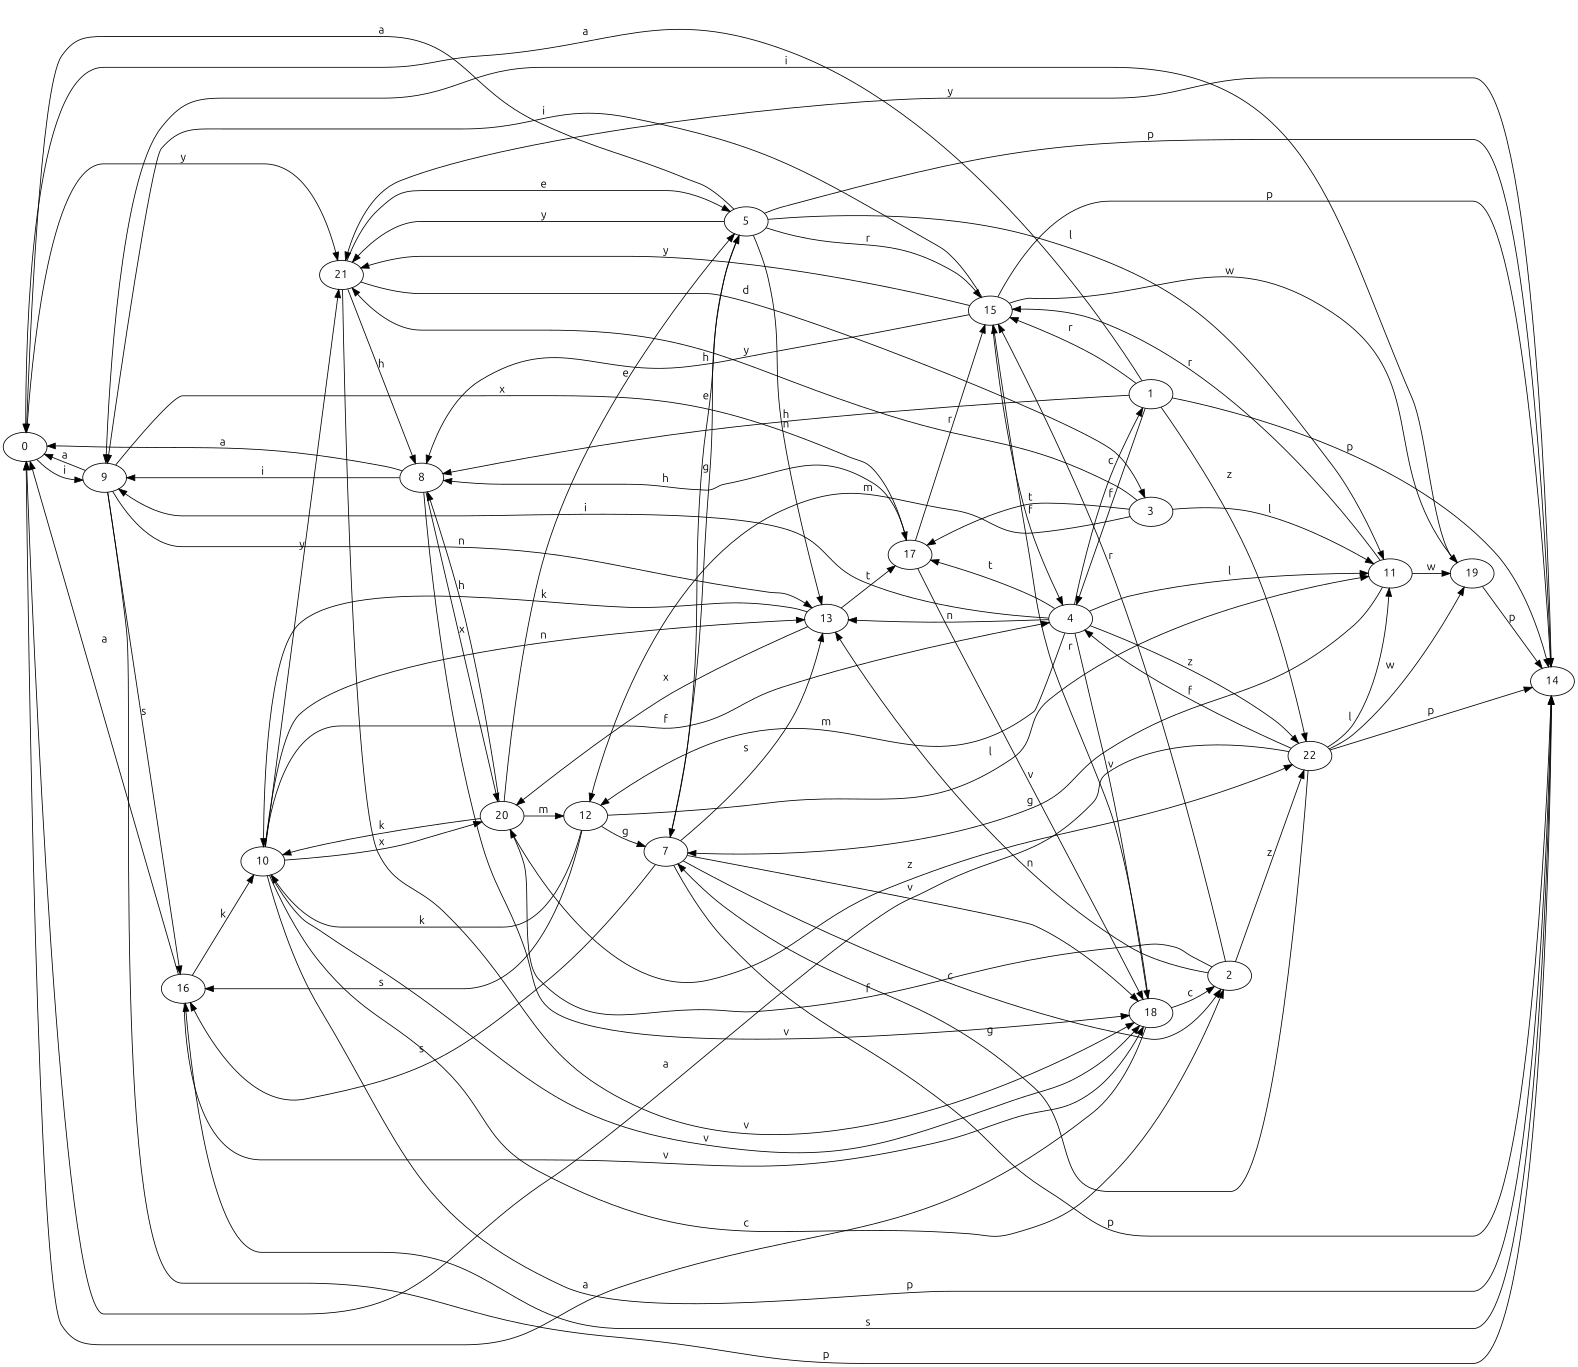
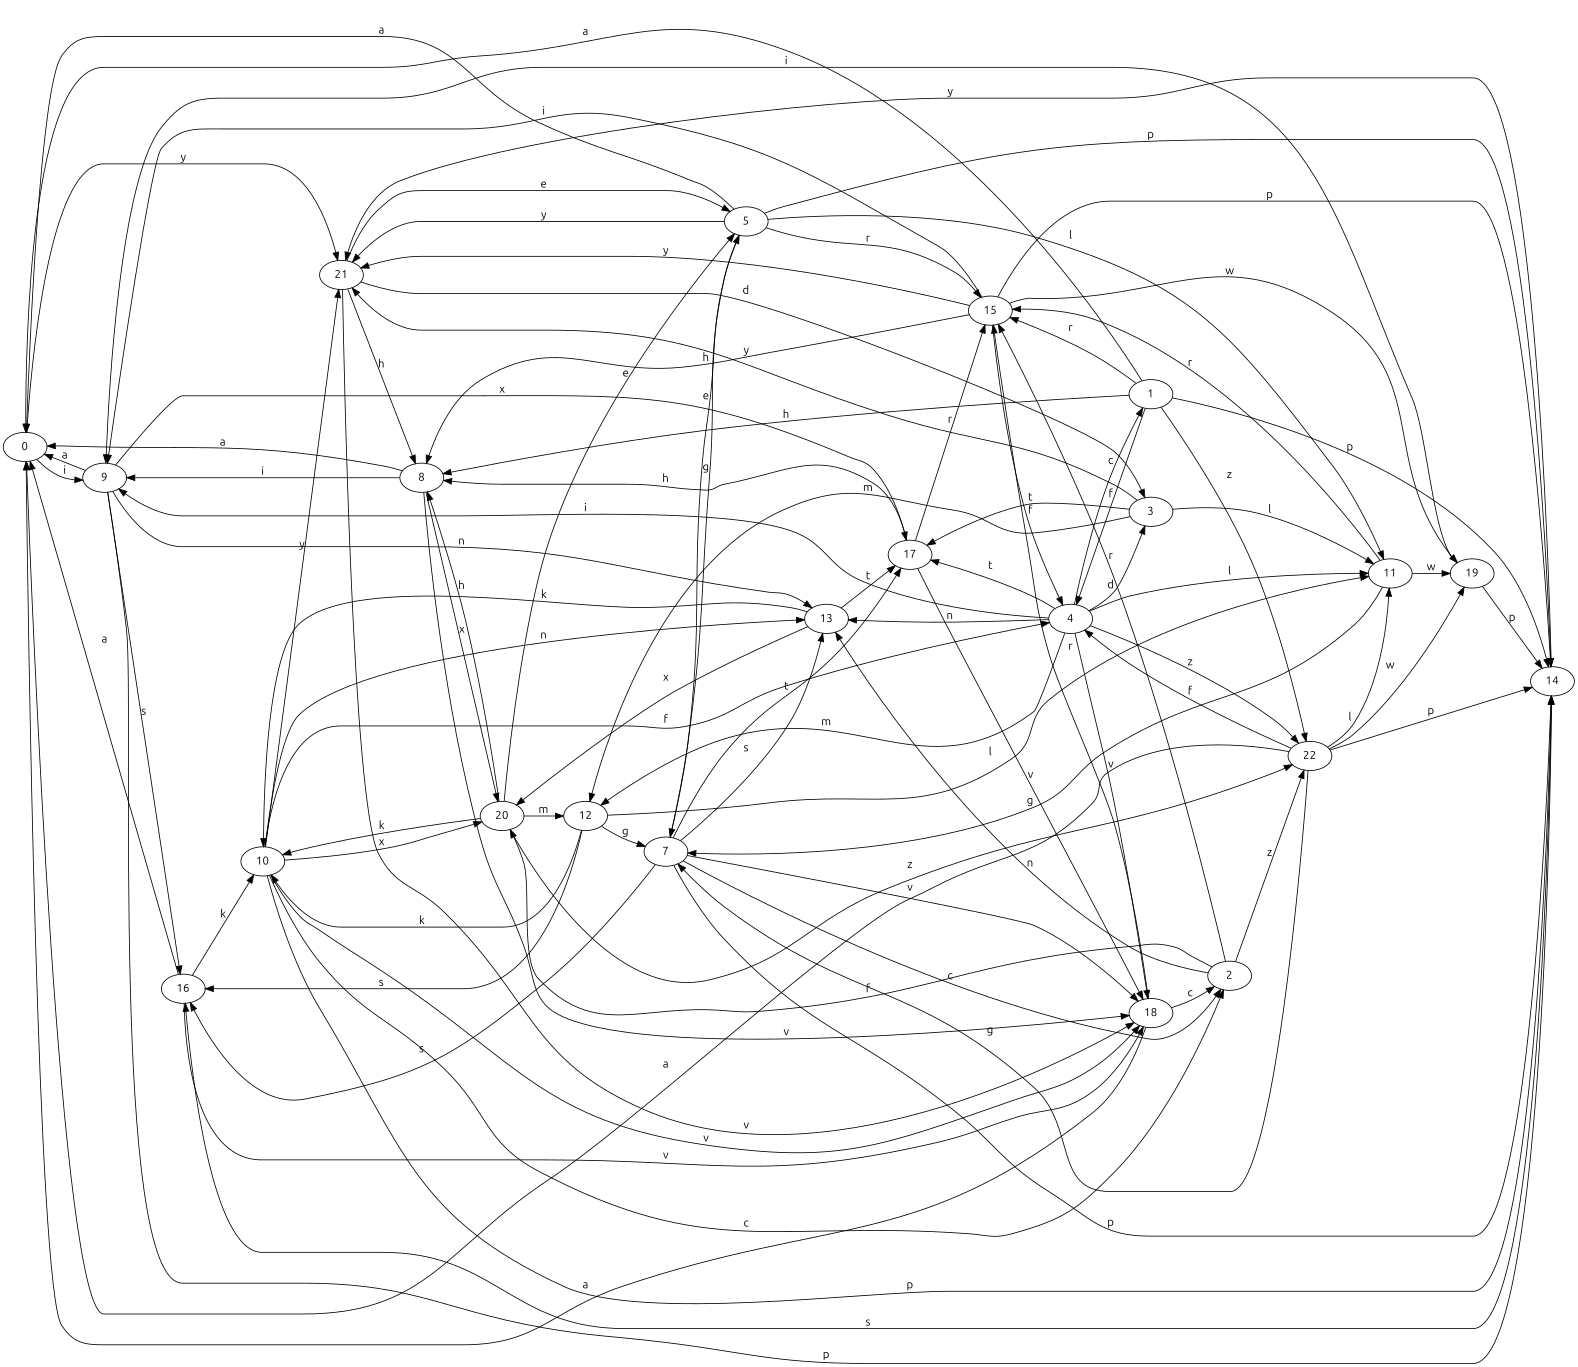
(781, 416) -> none
none -> (1123, 578)
none -> (779, 702)
